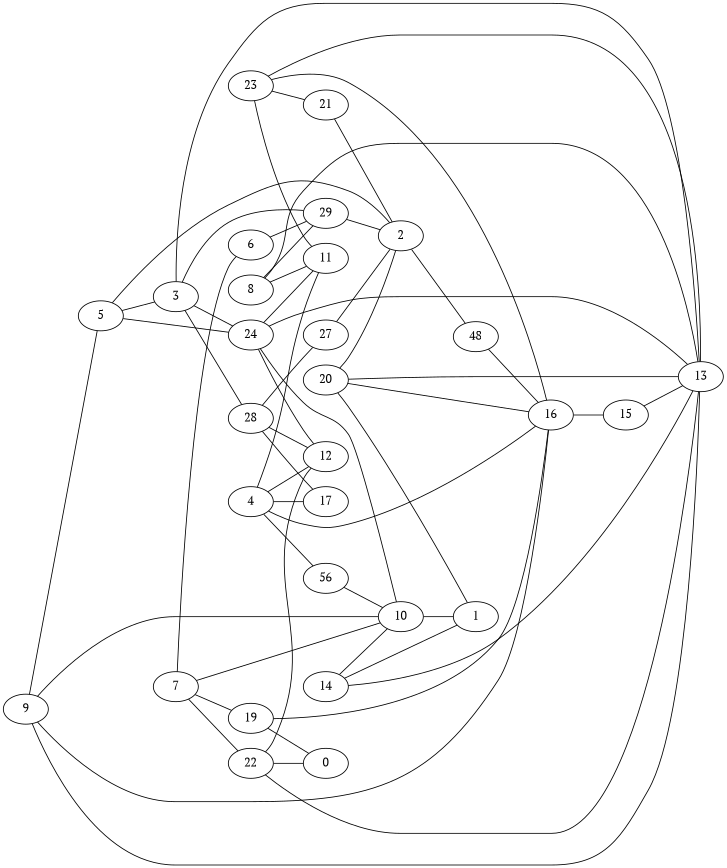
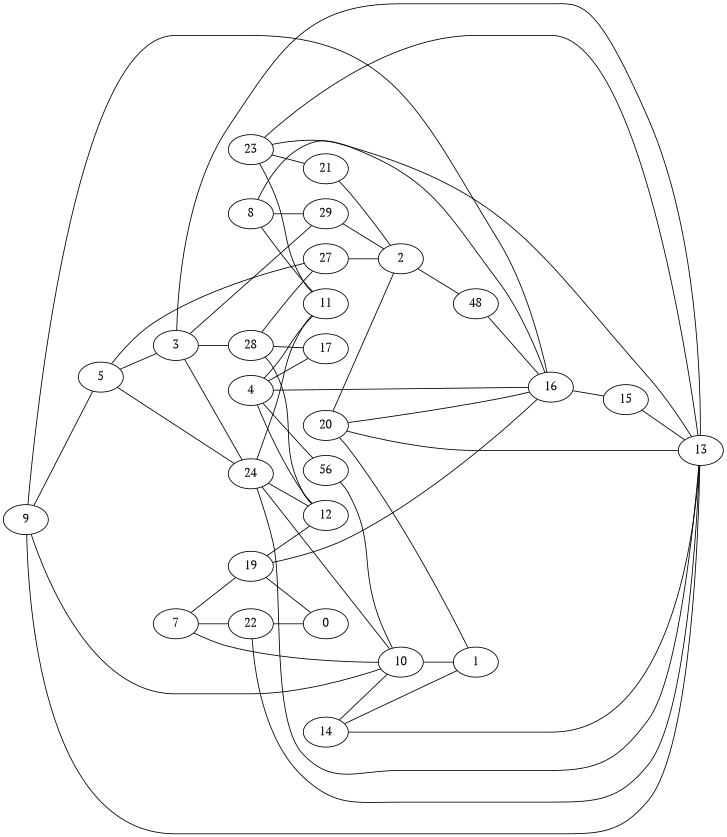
(240, 199) -> (199, 298)
(251, 245) -> none
(288, 610) -> (288, 541)
